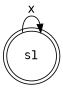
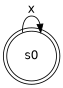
(32, 56) -> (32, 56)
